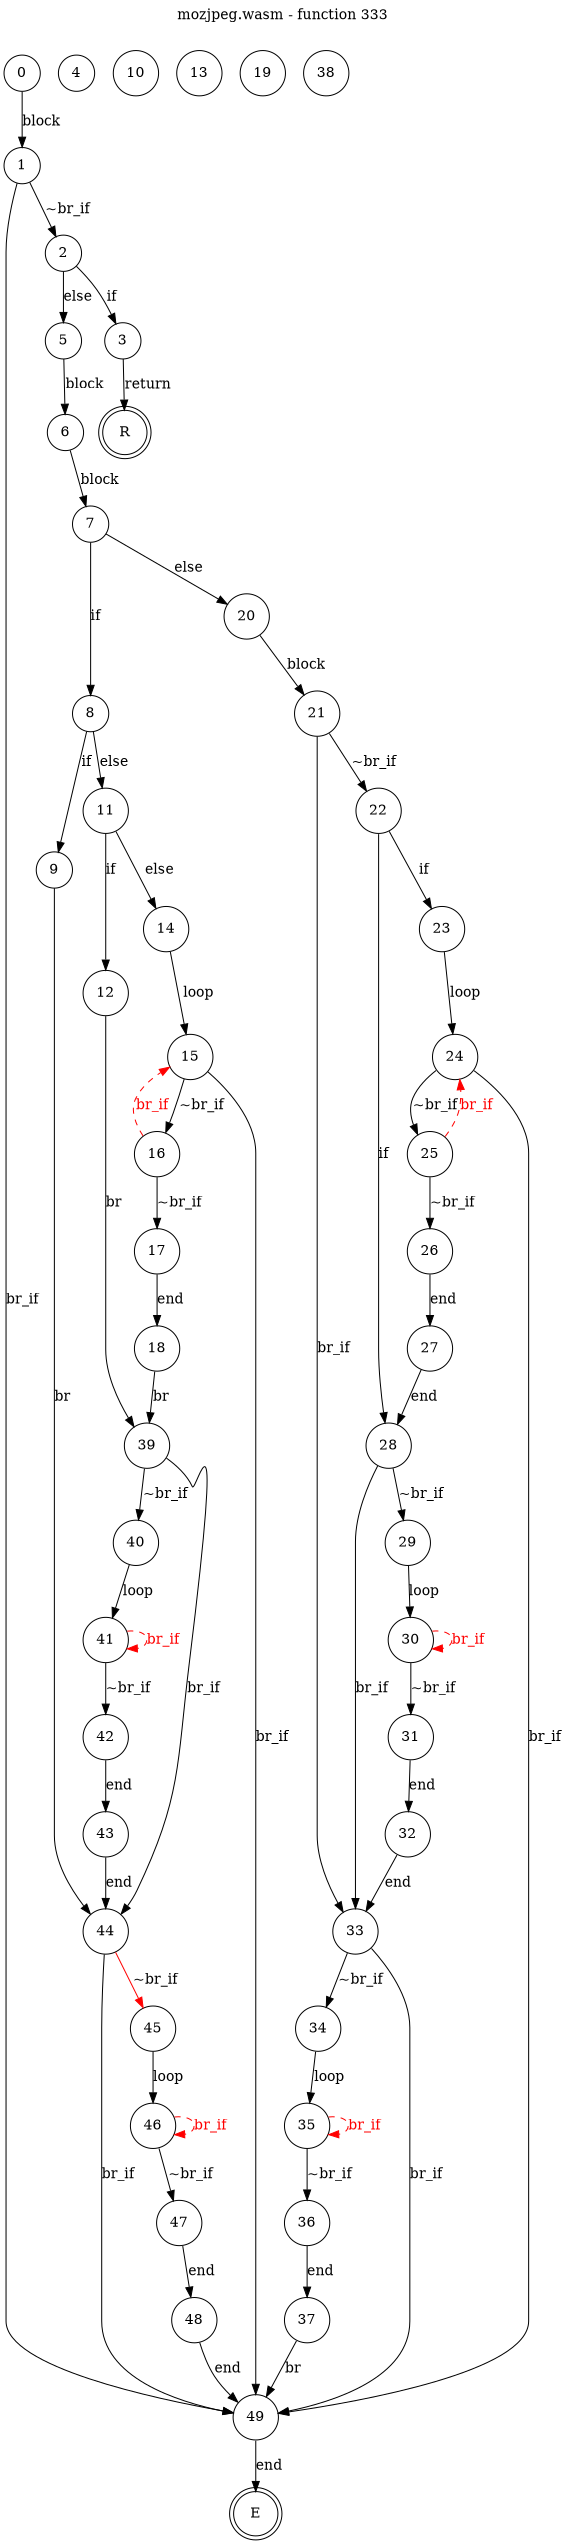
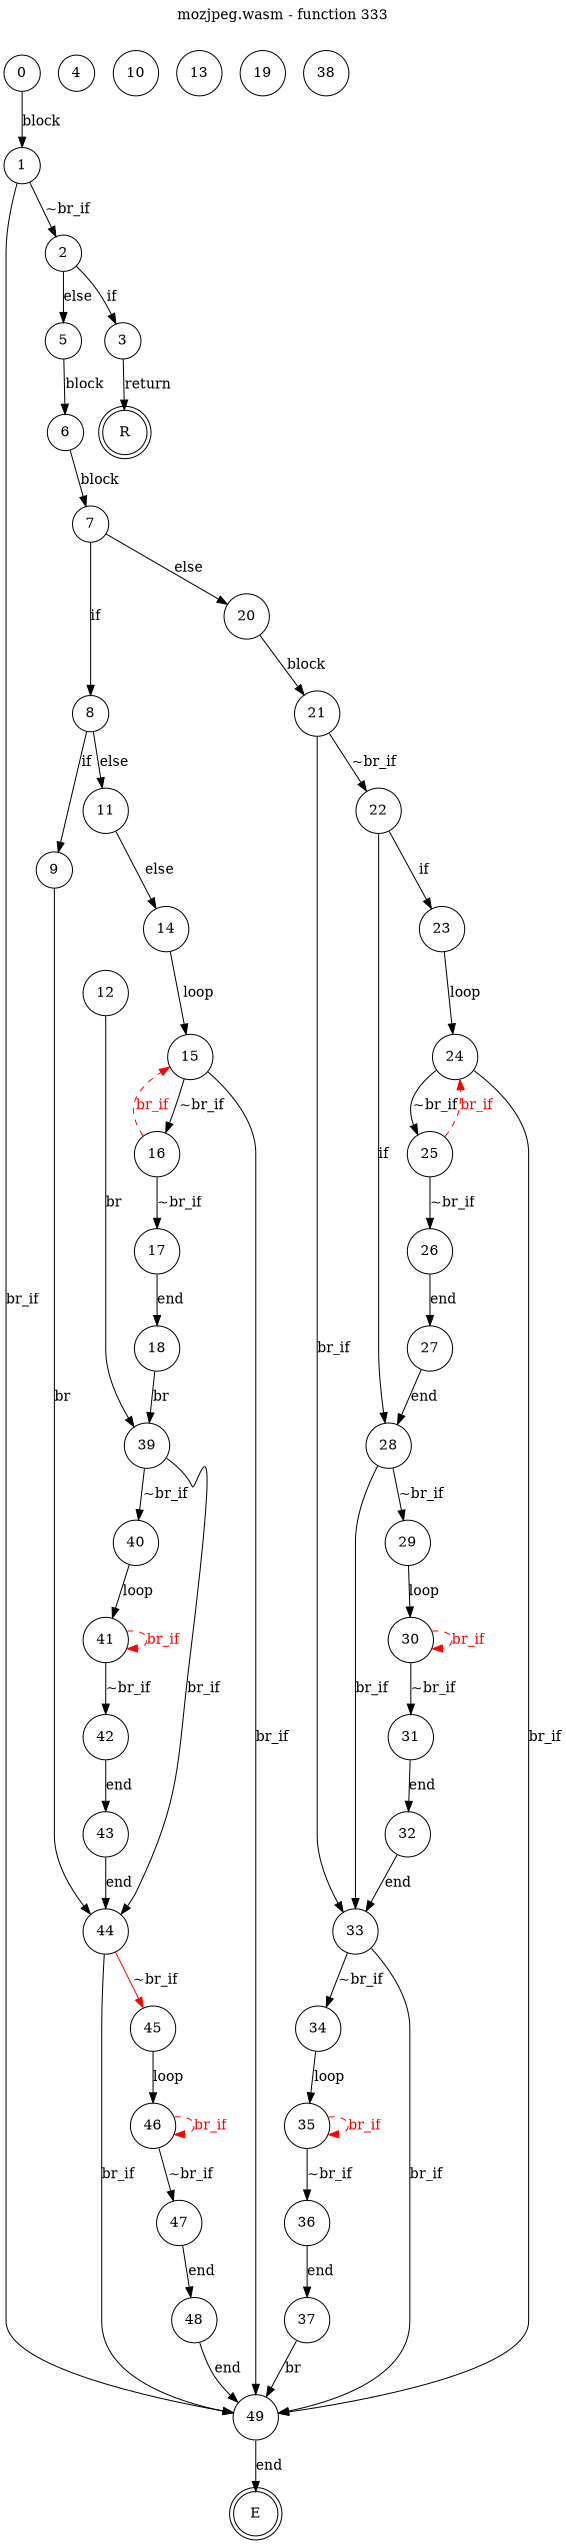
(106, 897) -> none
